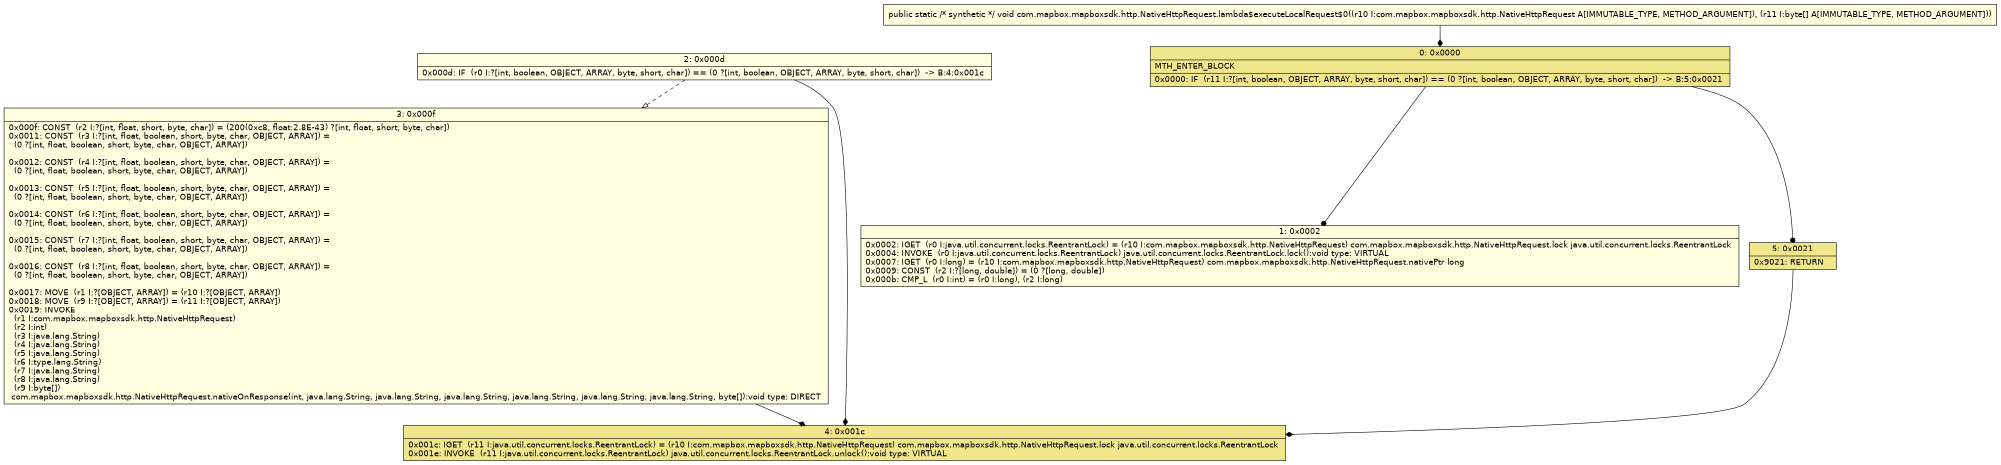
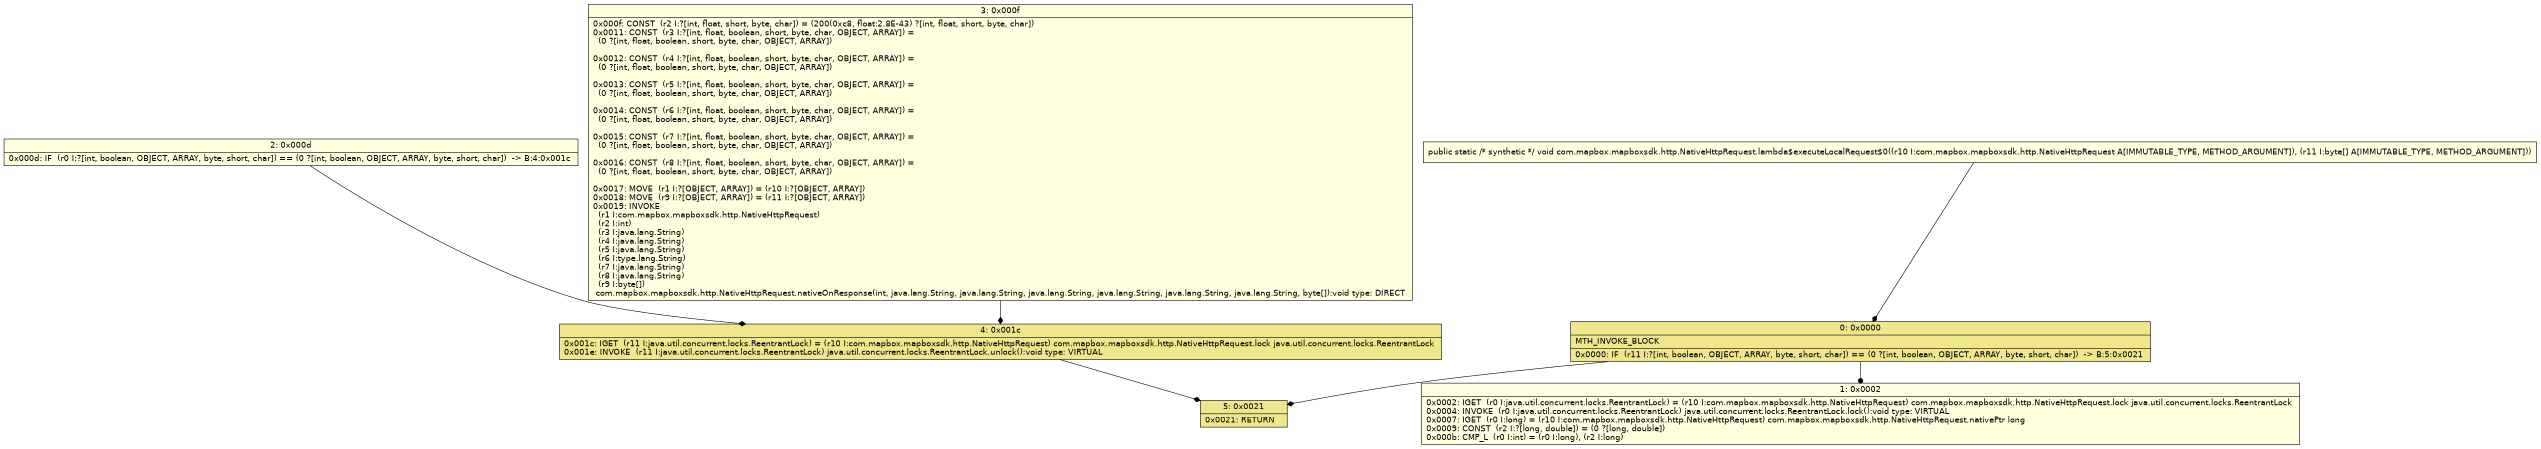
(1195, 66) -> (1617, 341)
(666, 92) -> none
(1770, 141) -> (1450, 378)
(1793, 262) -> (1244, 420)
(1593, 423) -> (1126, 379)
